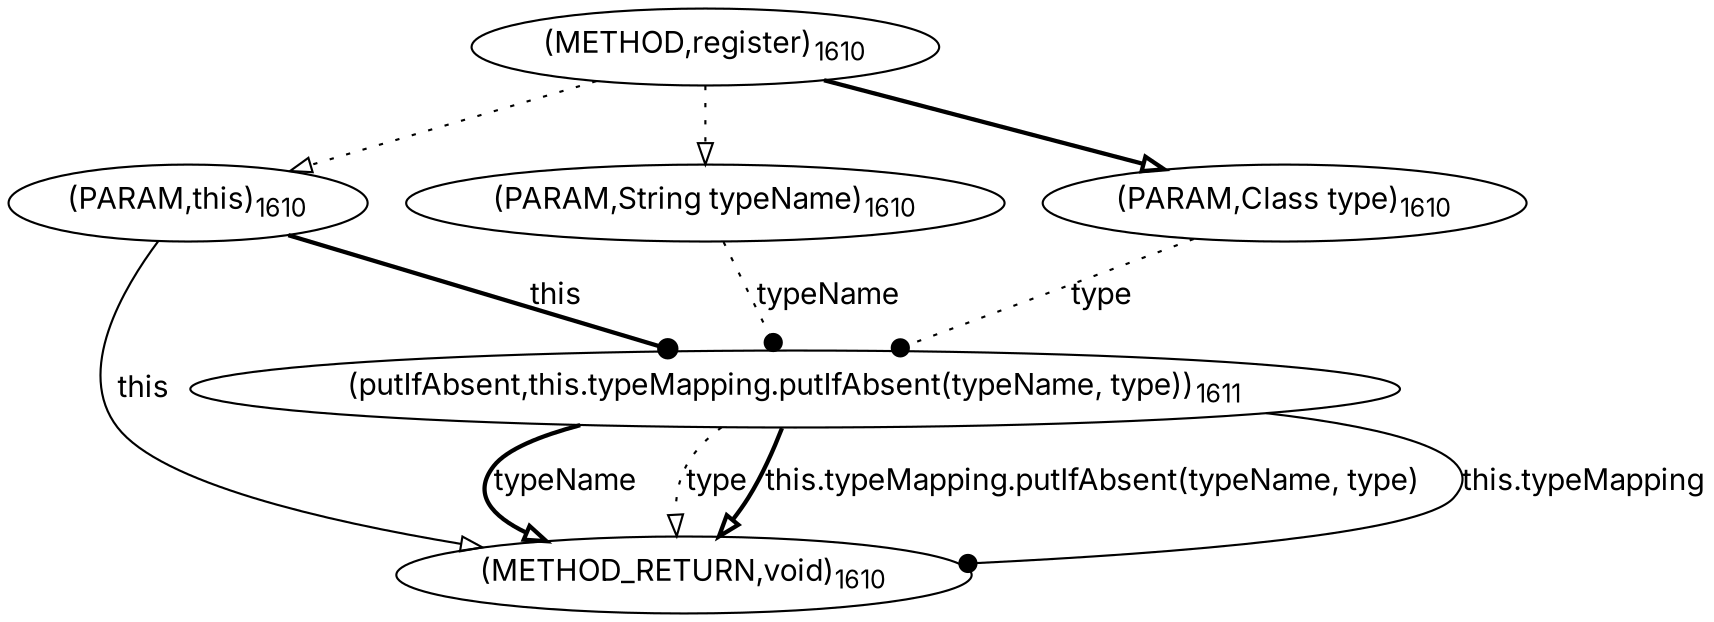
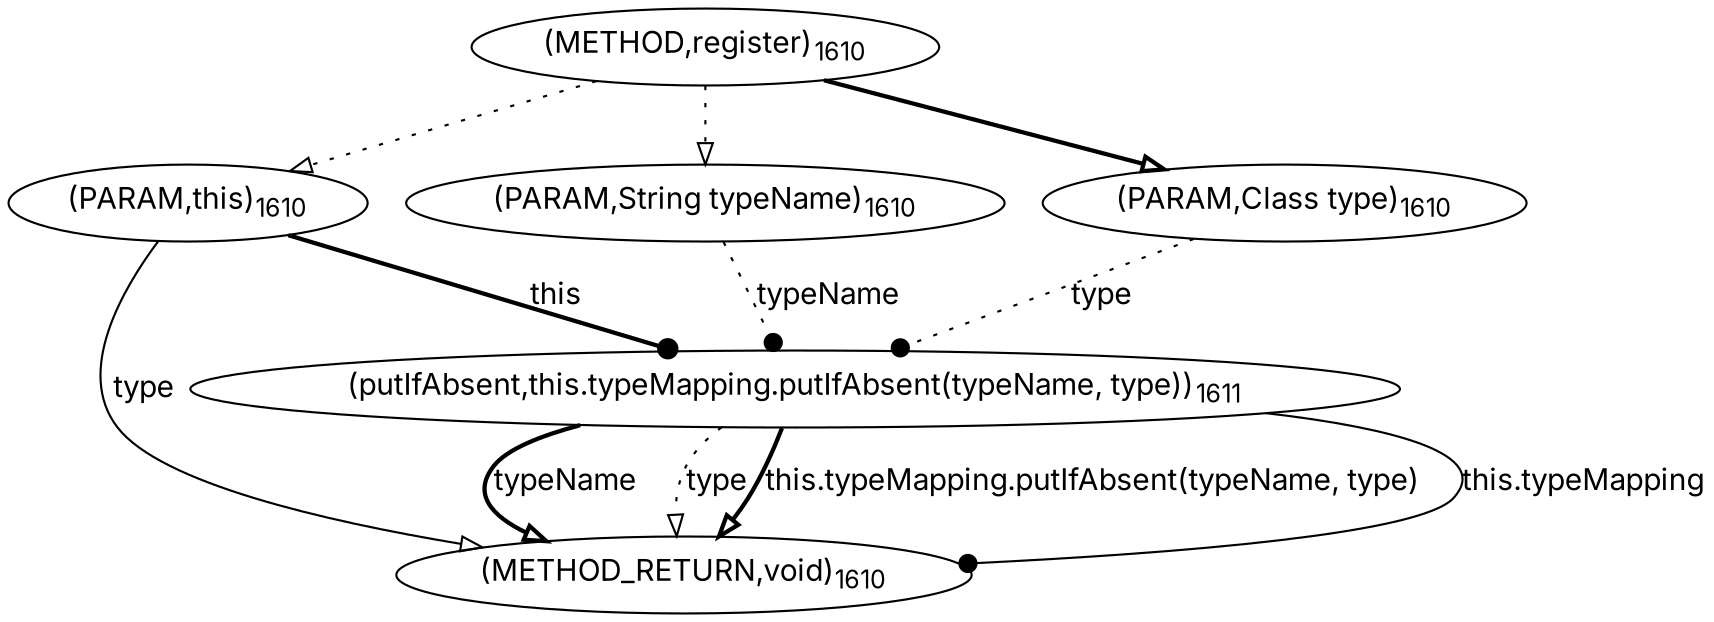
(144, 389) -> (144, 389)
